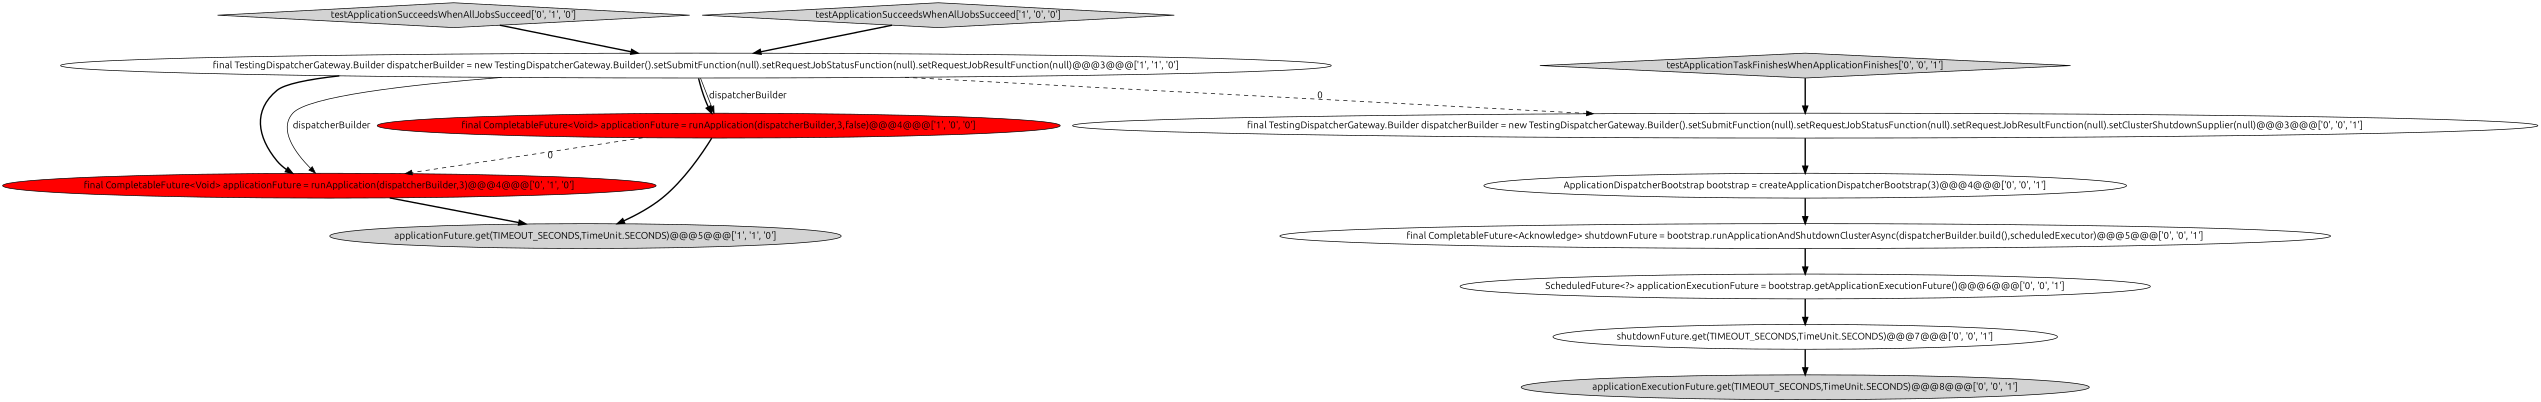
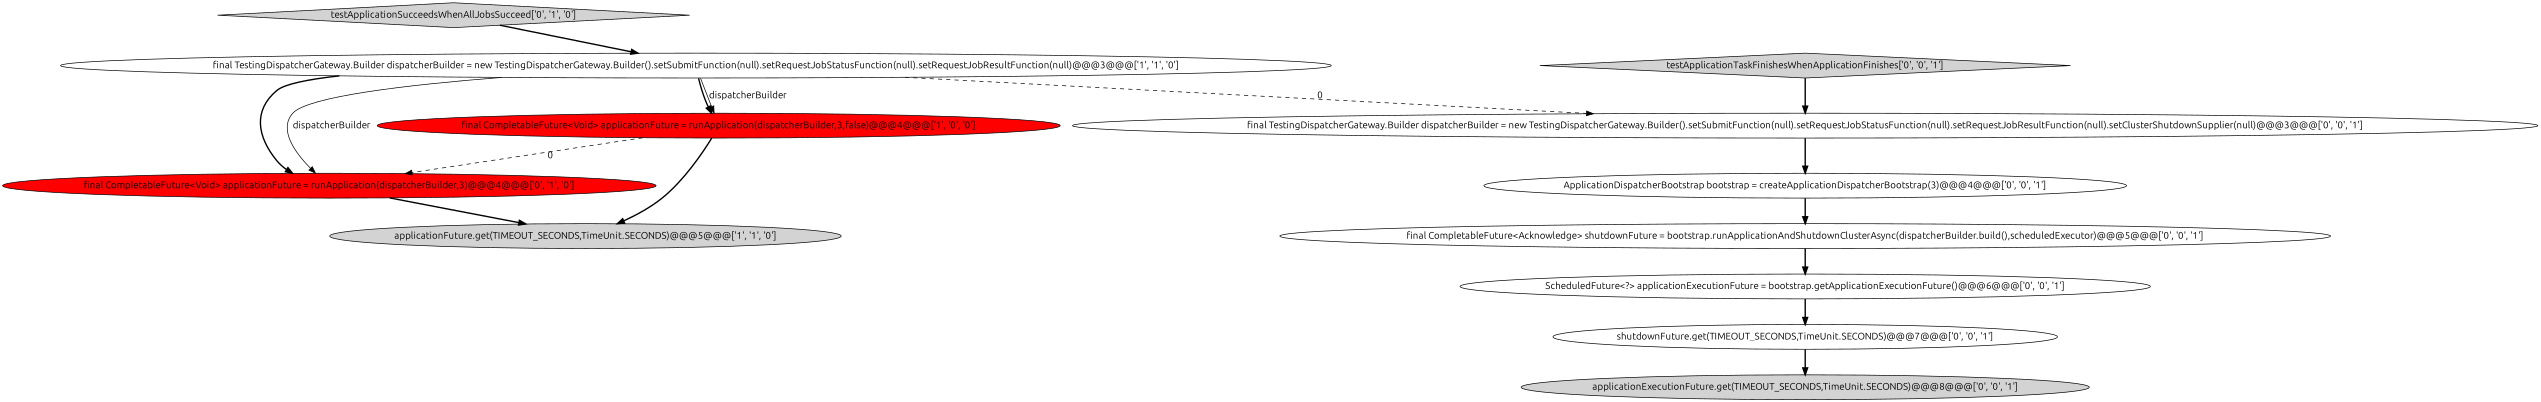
(938, 15) -> none
